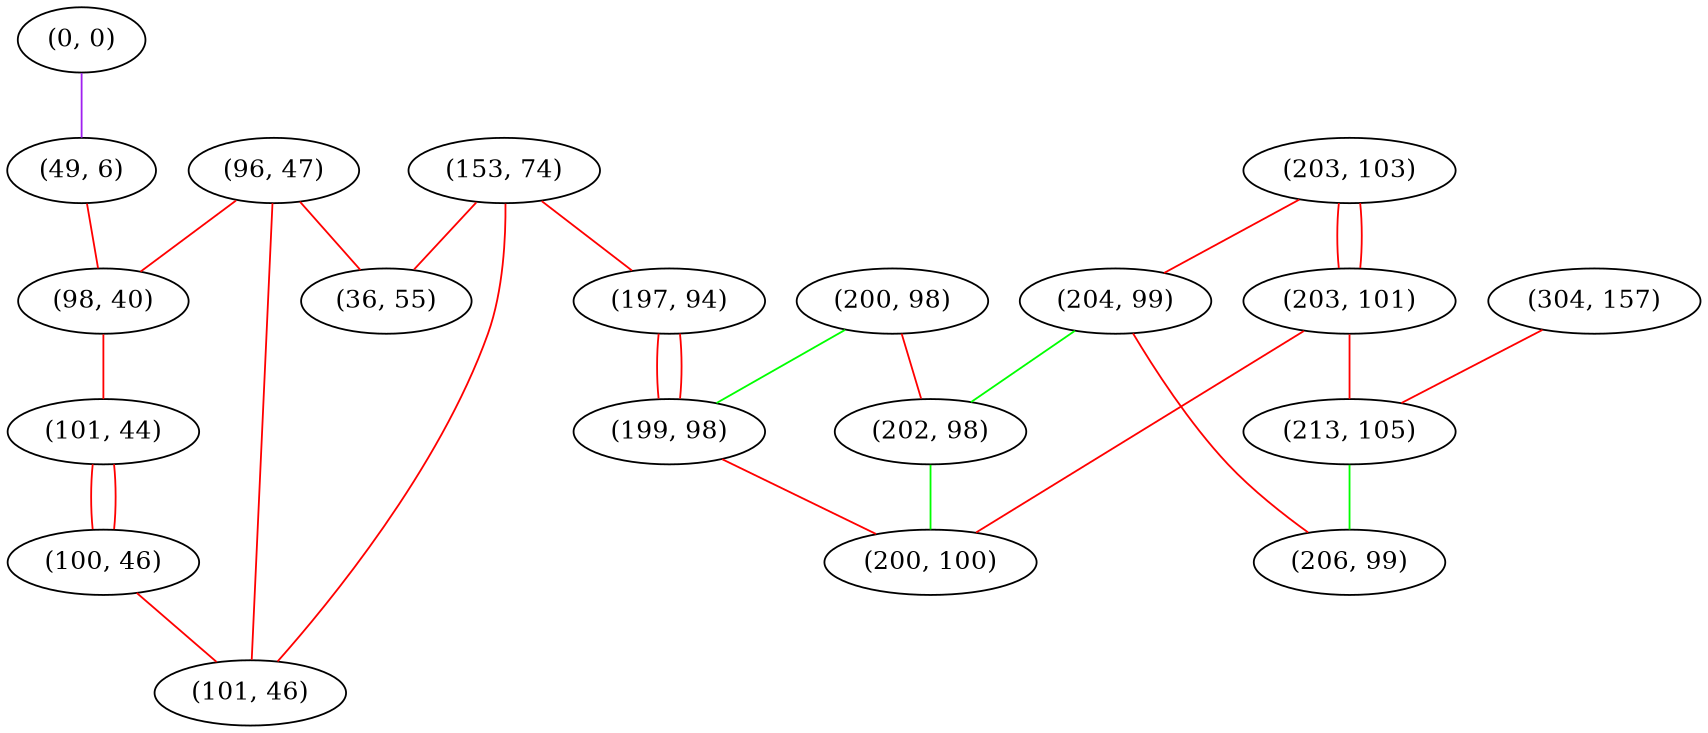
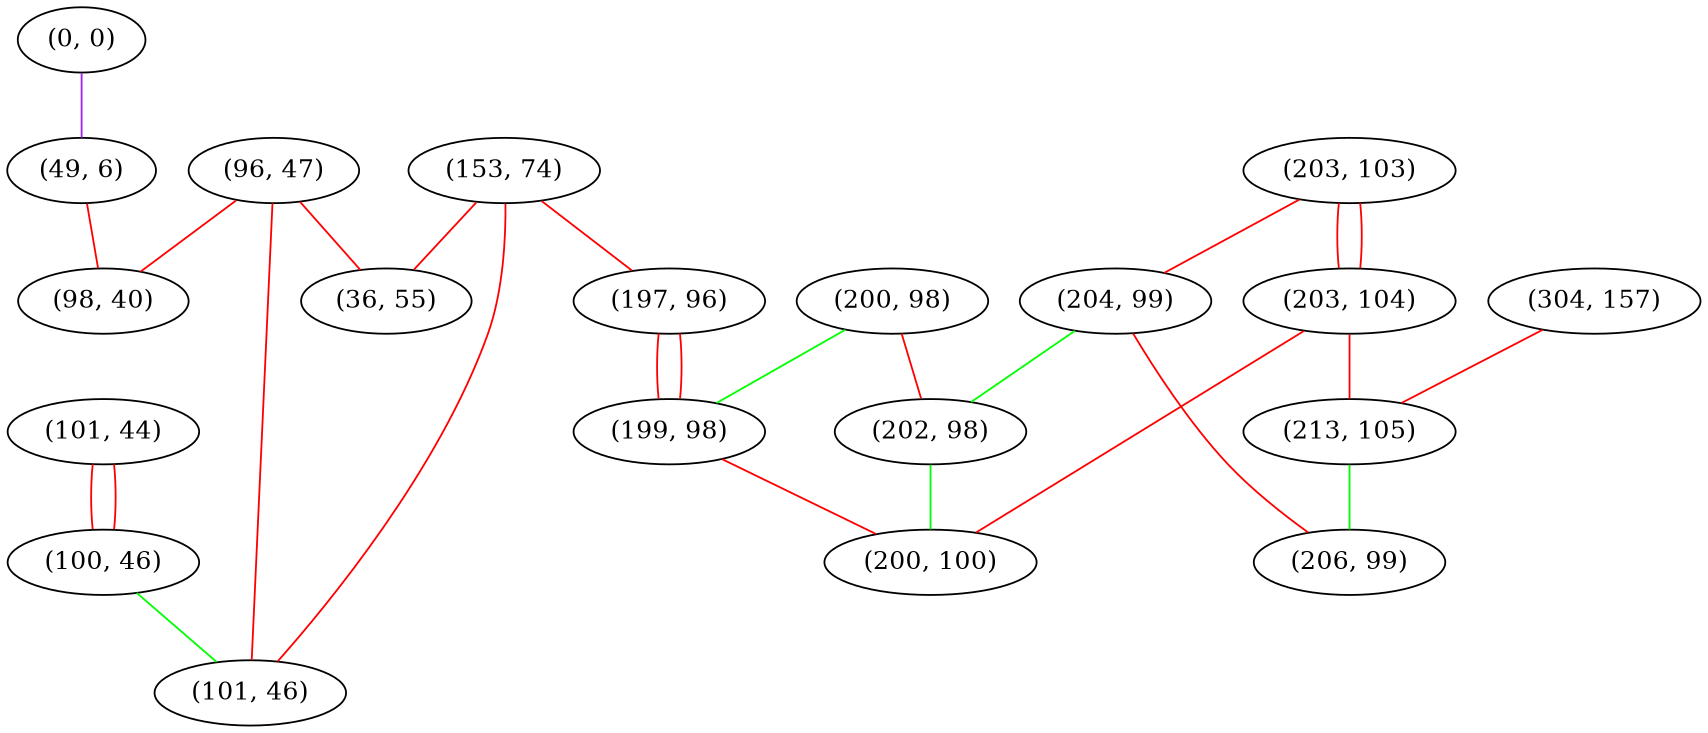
(669, 301) -> (669, 301)
(1350, 301) -> (1350, 301)
(103, 367) -> none
(177, 627) -> (177, 627)
